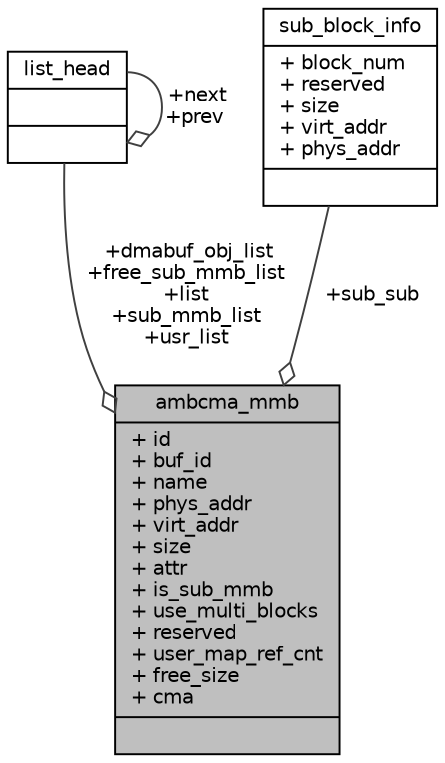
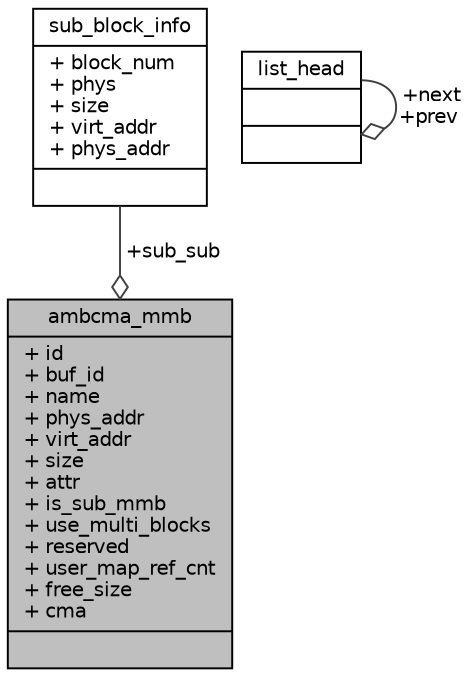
(333, 85) -> (83, 85)
(71, 280) -> none
